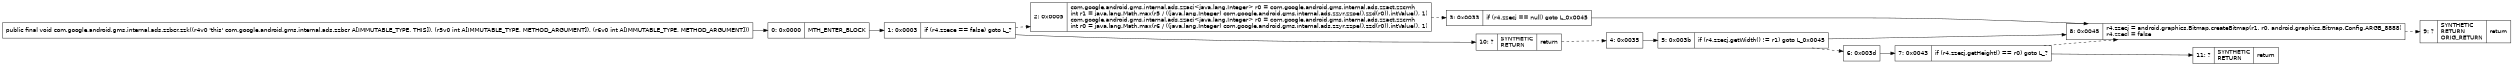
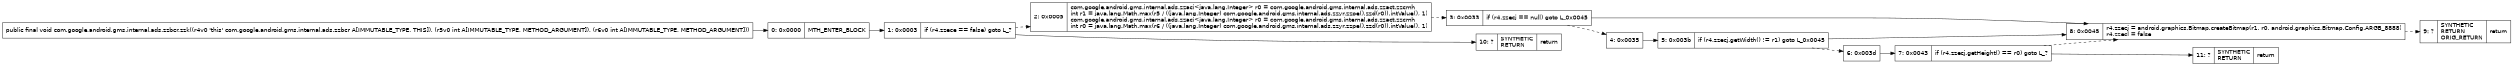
(1582, 41) -> (1585, 29)
